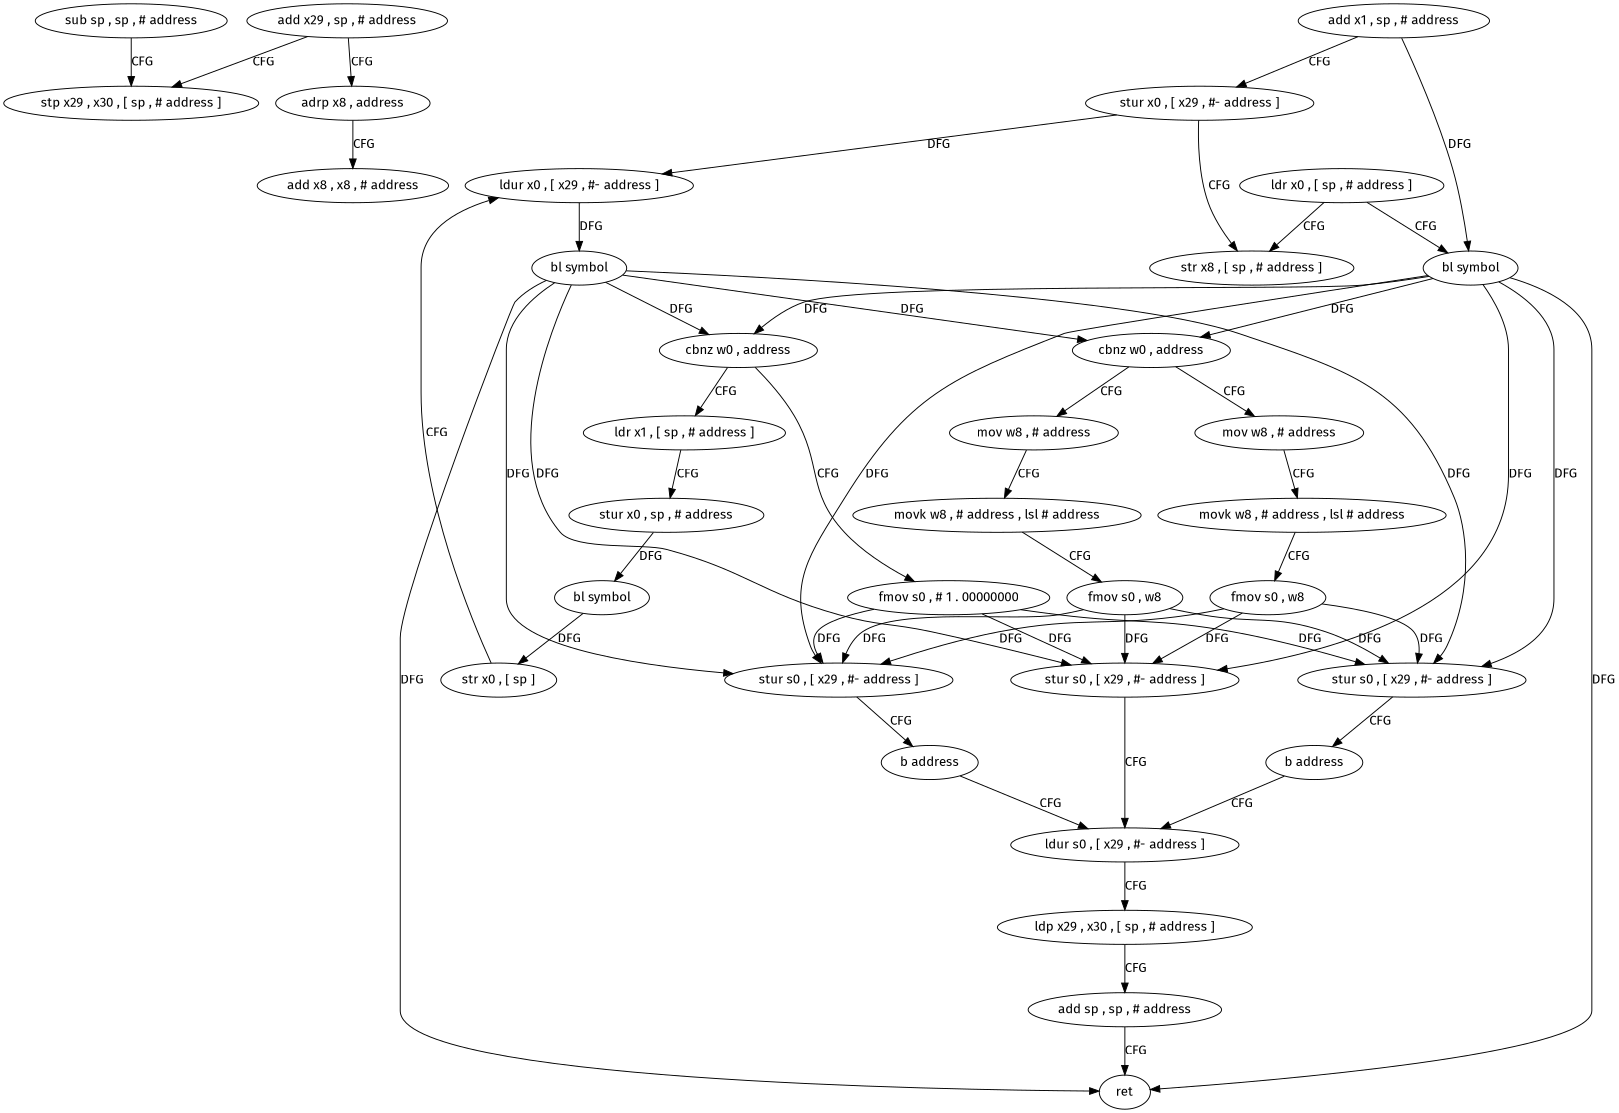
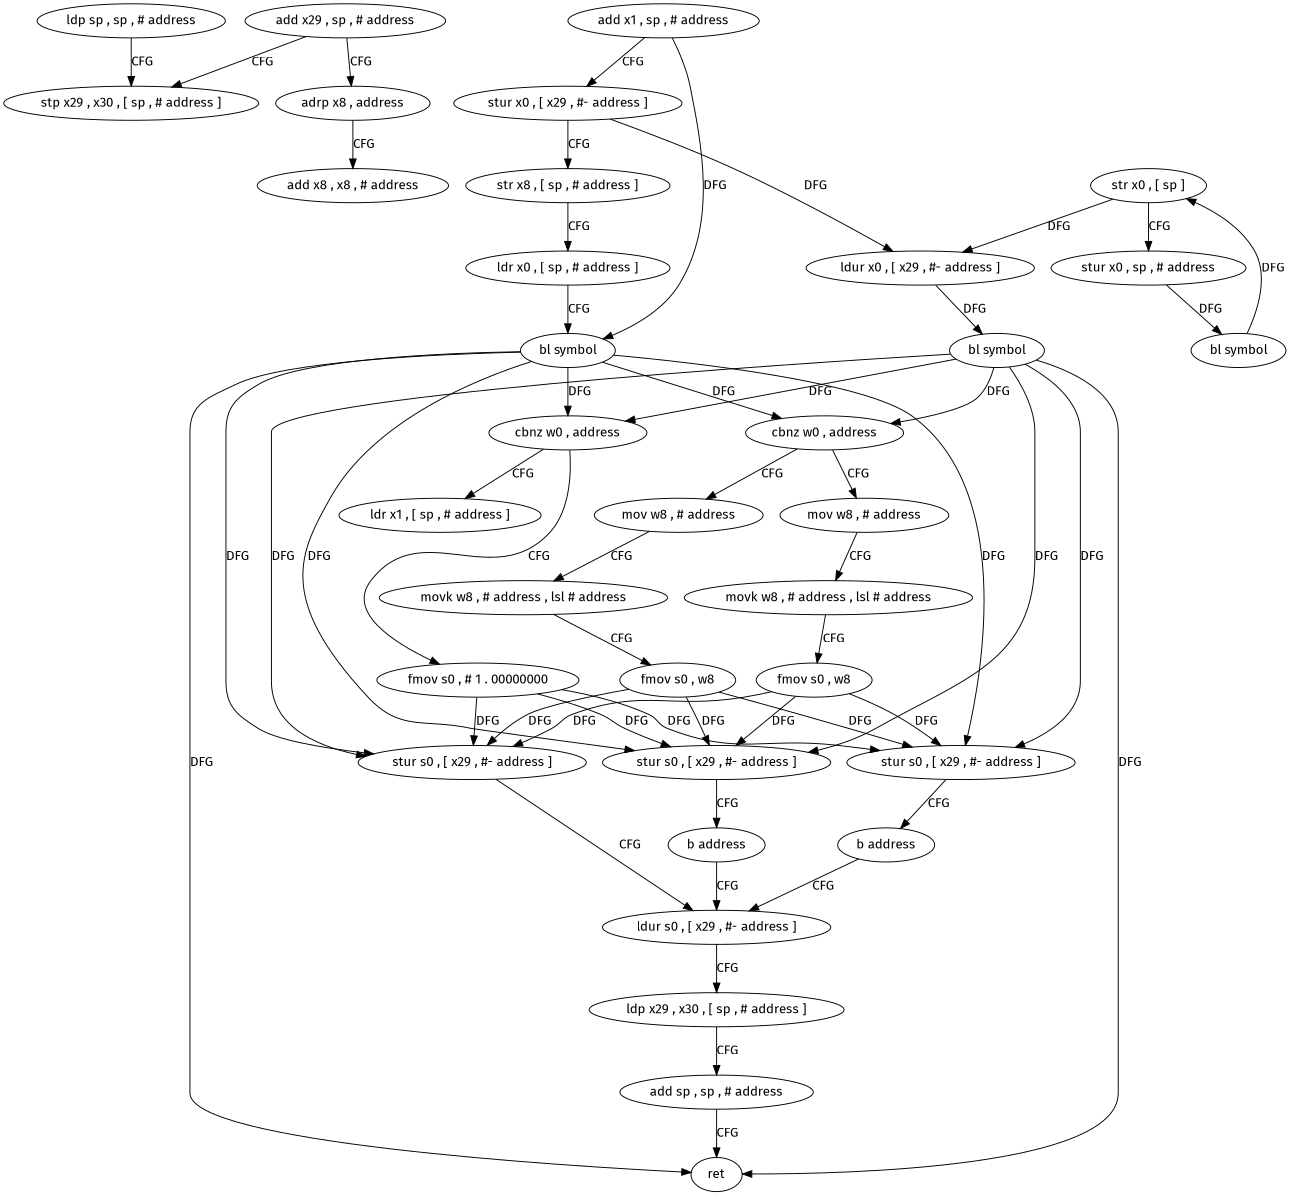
(131, 21) -> (131, 21)
(1300, 224) -> (568, 222)
(437, 433) -> (1059, 227)
(676, 469) -> (1149, 222)
